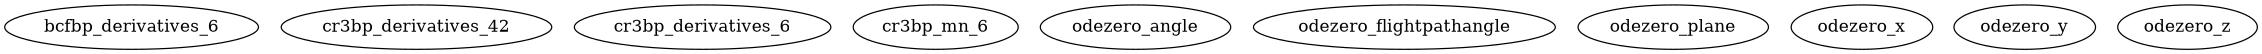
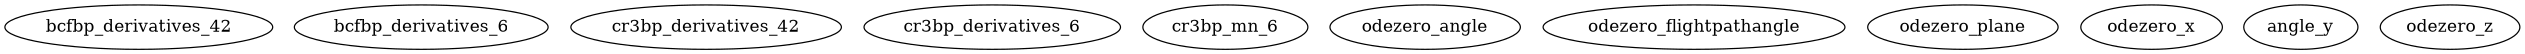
none -> (139, 27)
(2025, 27) -> (2301, 27)
